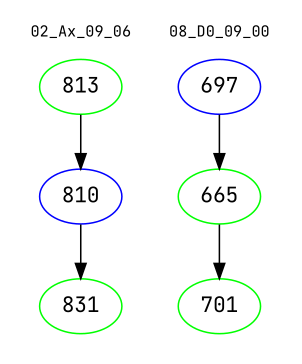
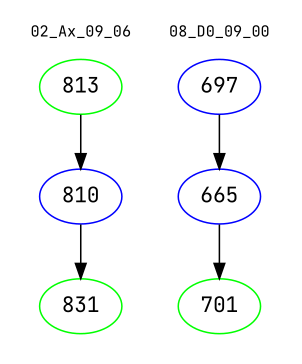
(219, 197) -> (219, 197)
